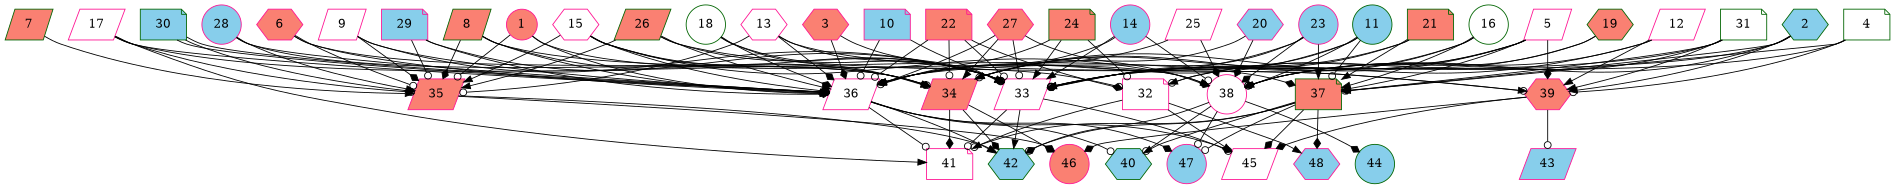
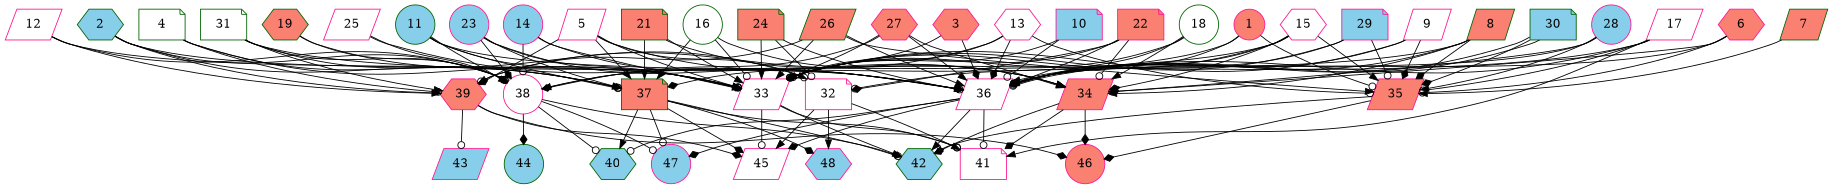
(1260, 25) -> none
(770, 62) -> (1102, 64)
